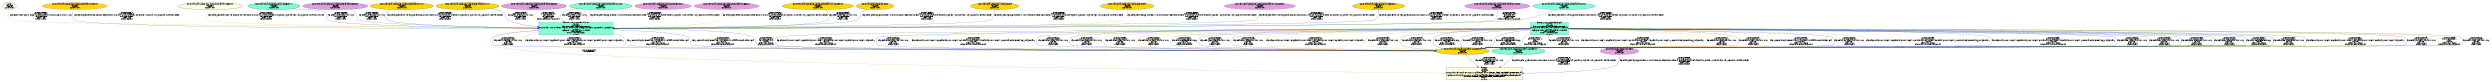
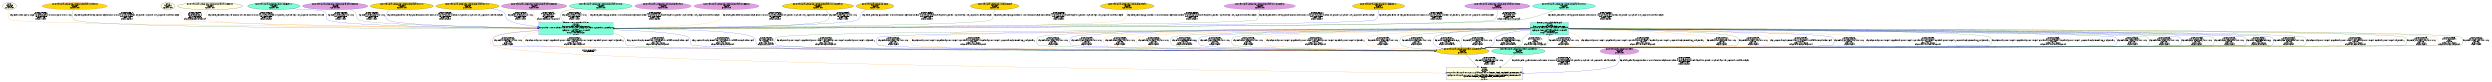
none -> (168, 6)
